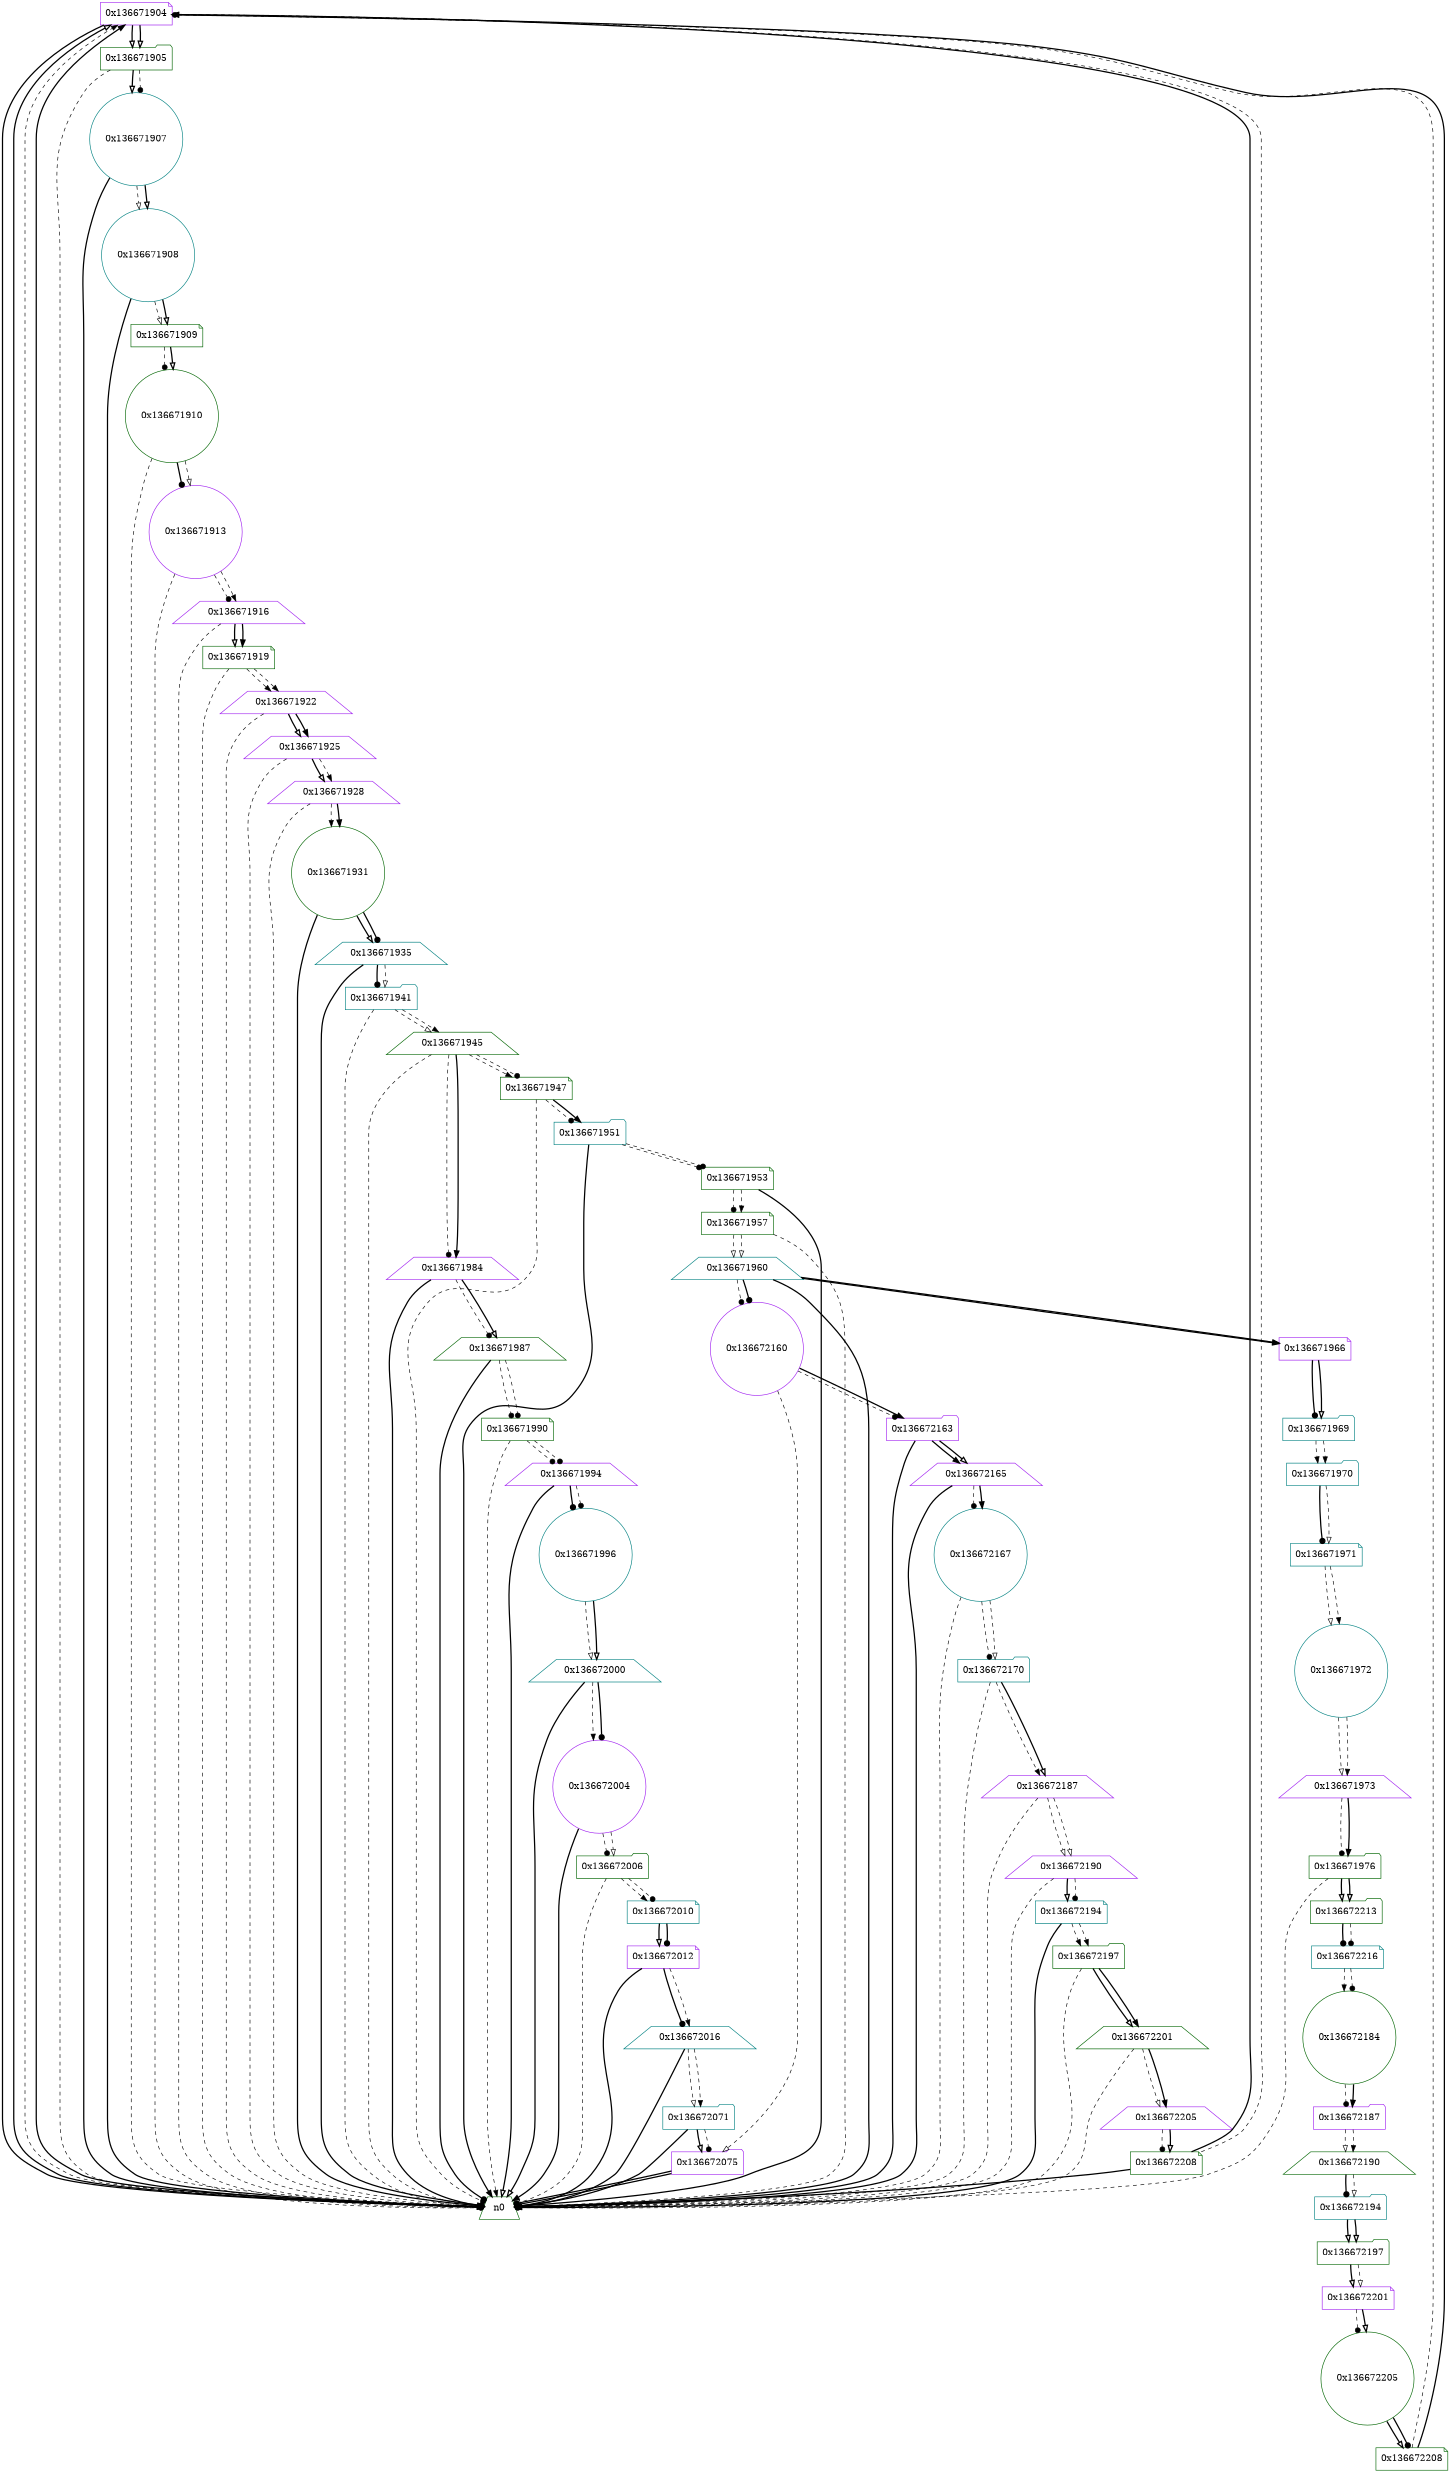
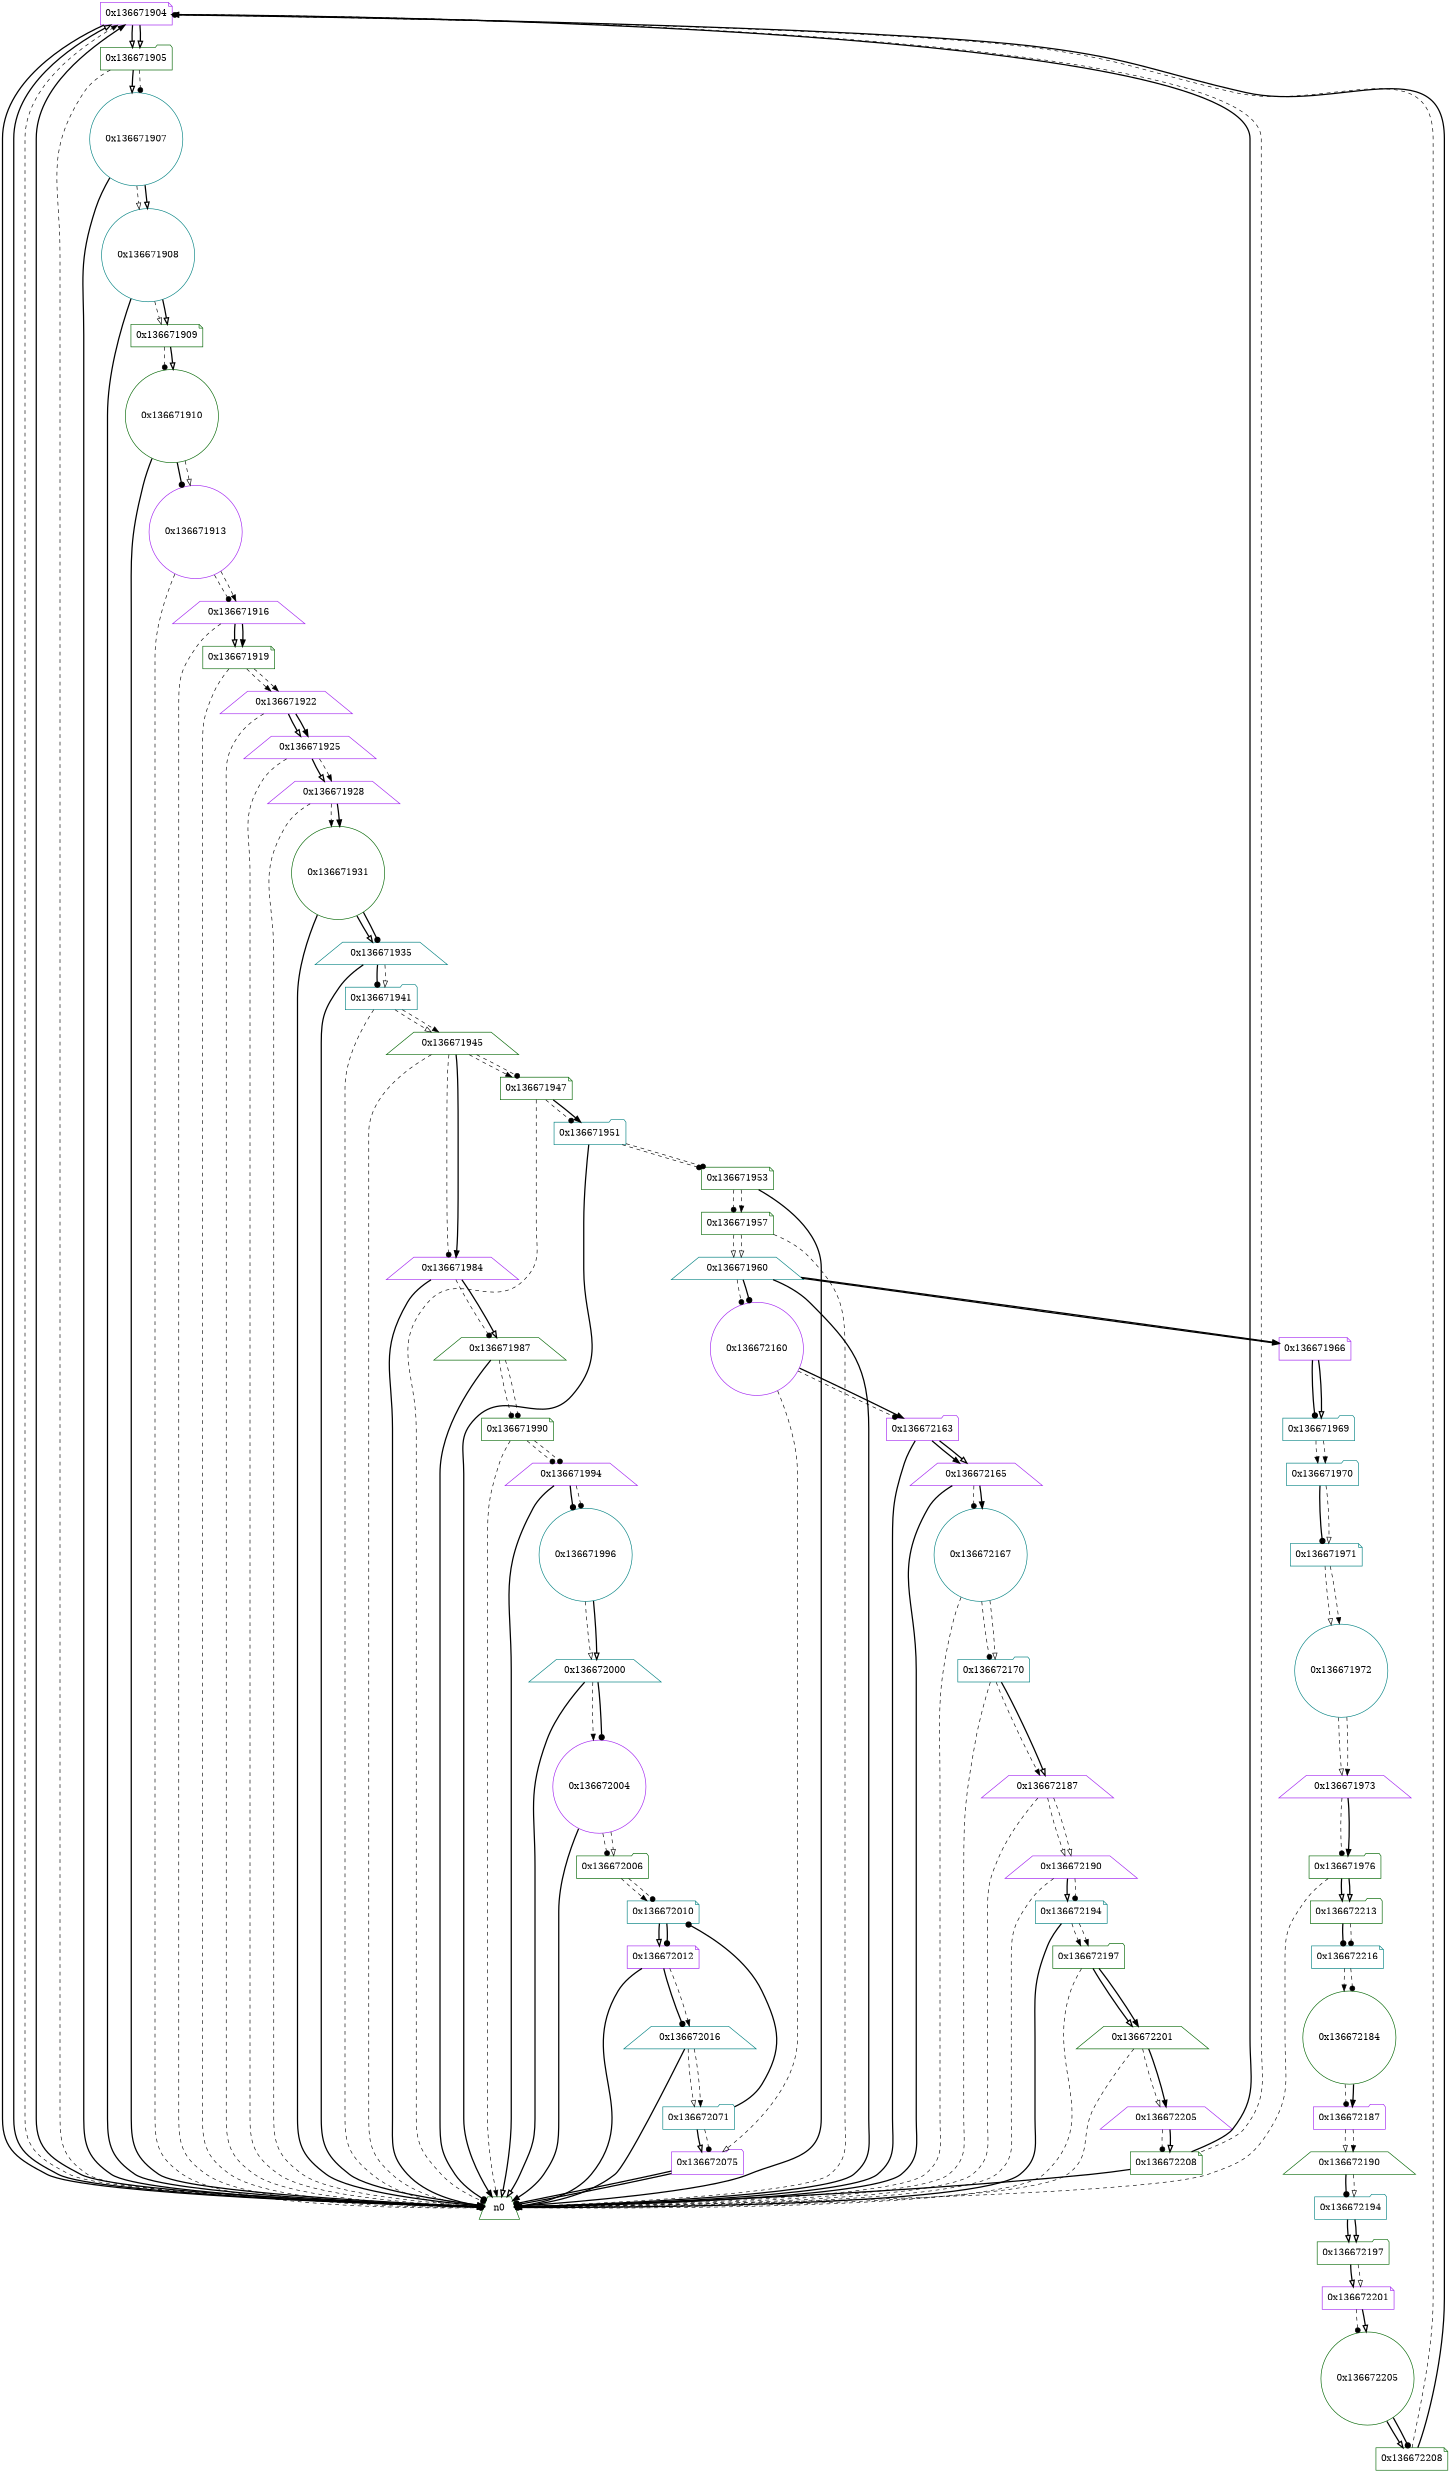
(131, 1481) -> (131, 1481)
(321, 1634) -> (321, 1634)
(582, 2054) -> none
(639, 2174) -> (769, 2008)
